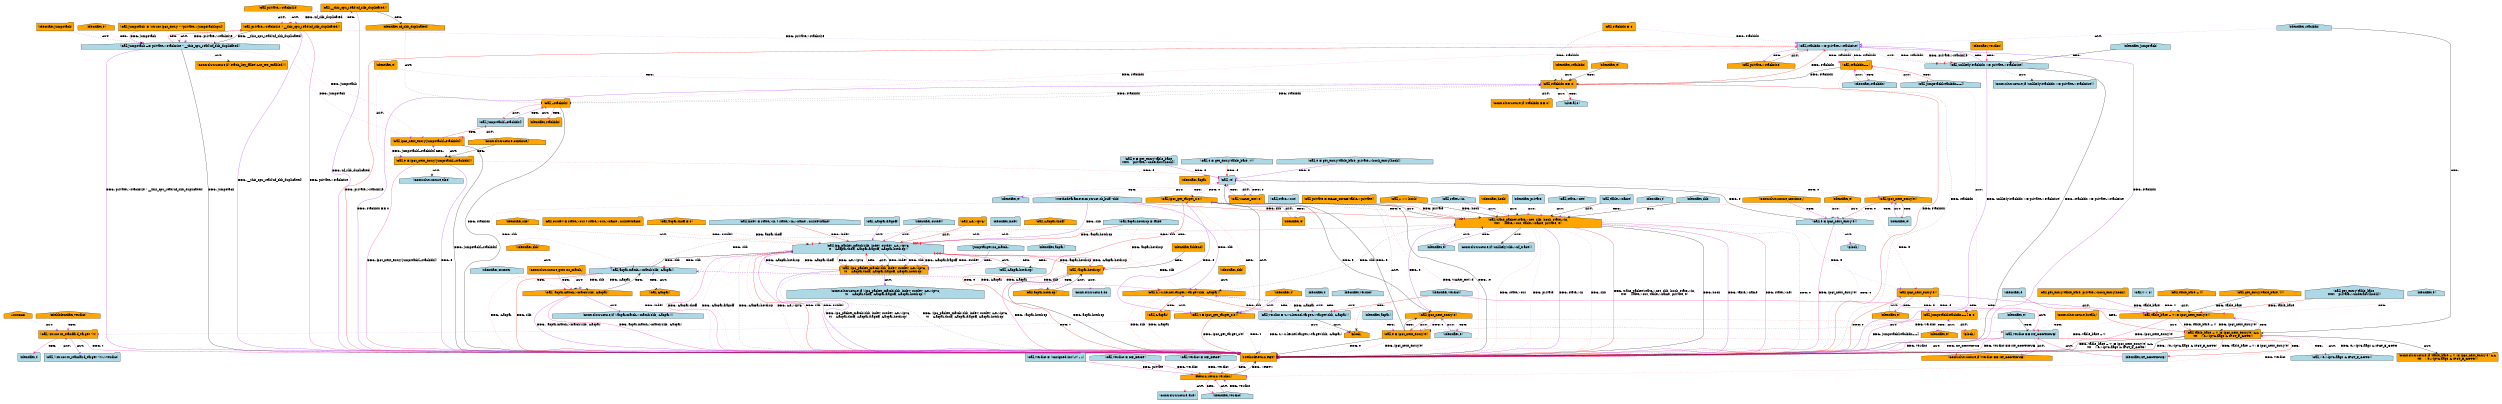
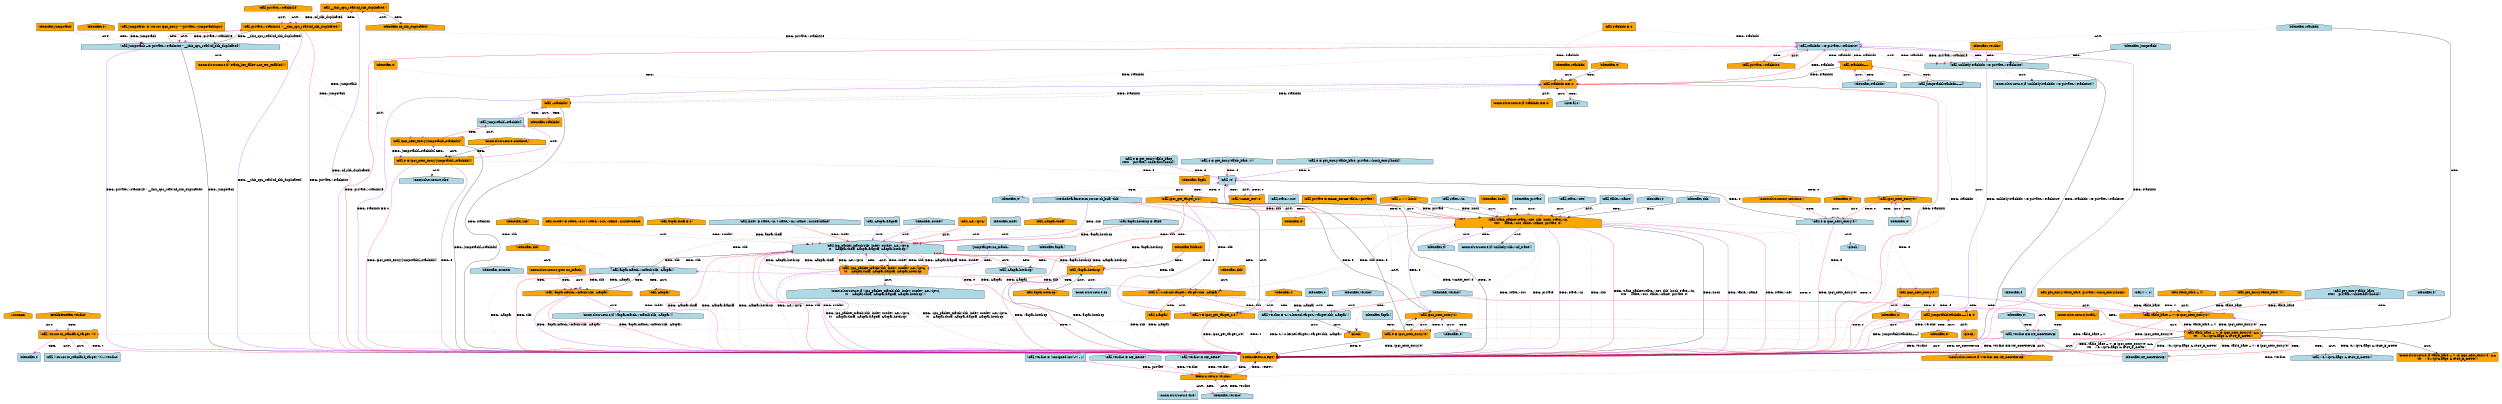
(435, 95) -> (379, 19)
(522, 108) -> (529, 151)
